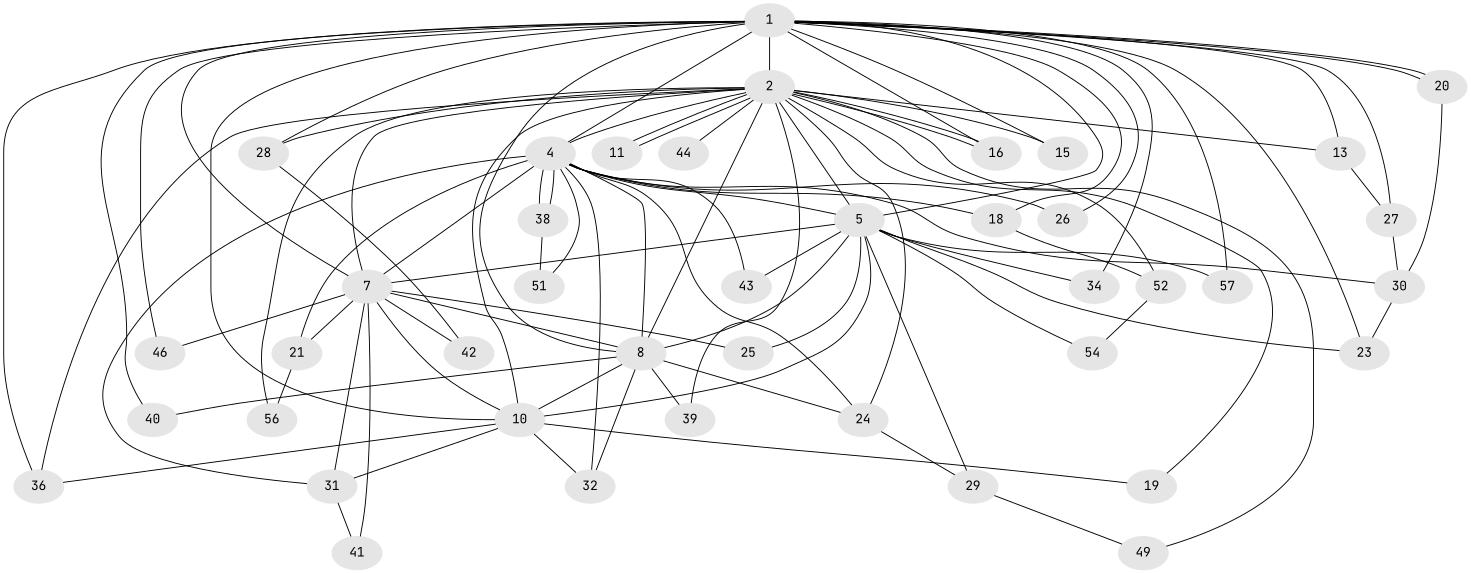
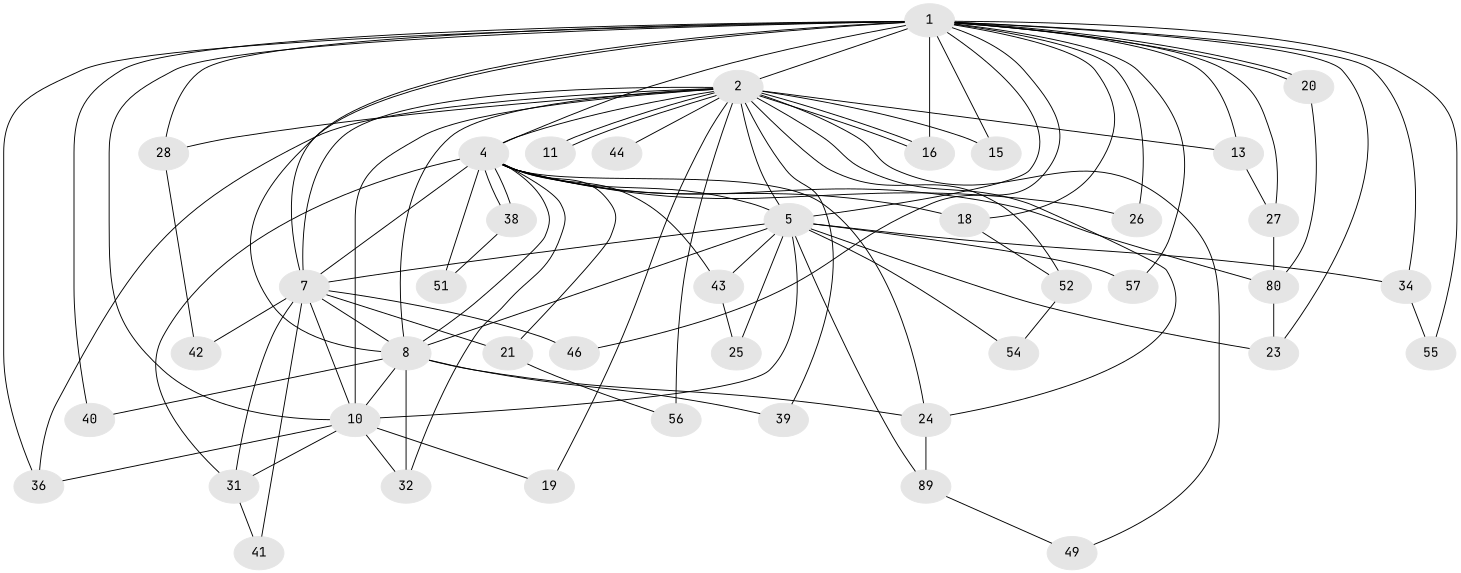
(1400, 287) -> (1274, 287)
(559, 317) -> (728, 320)
none -> (1431, 353)
(973, 487) -> (926, 487)
